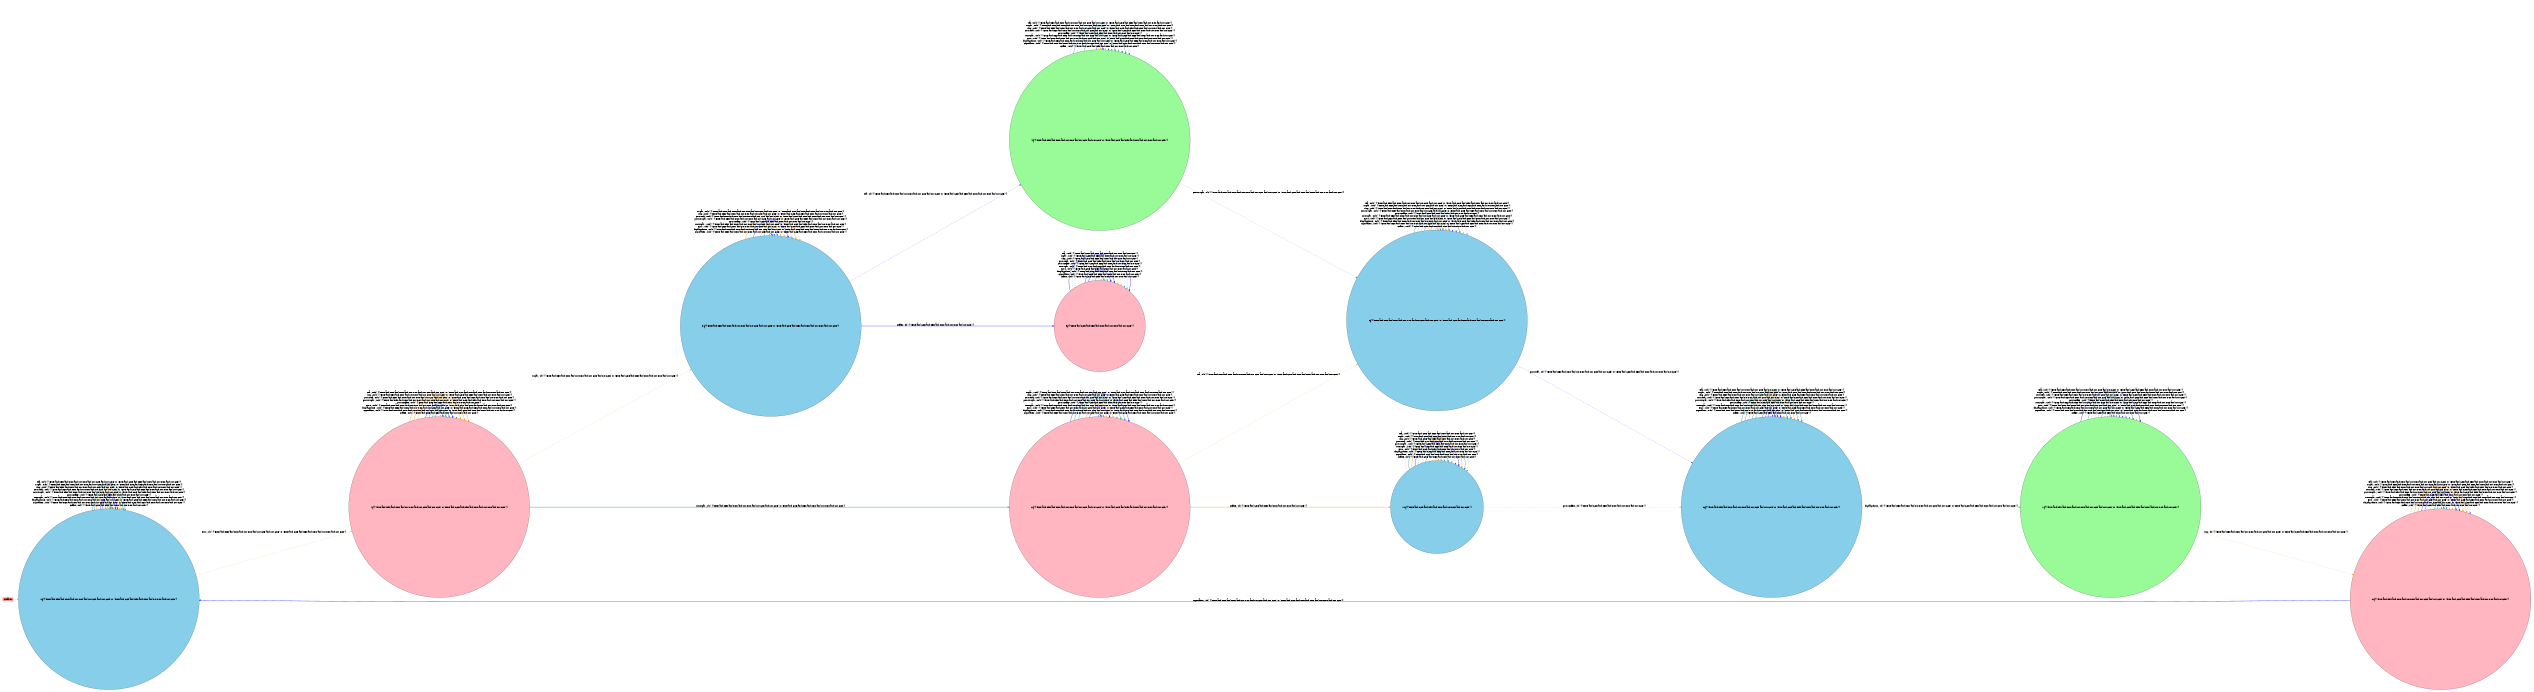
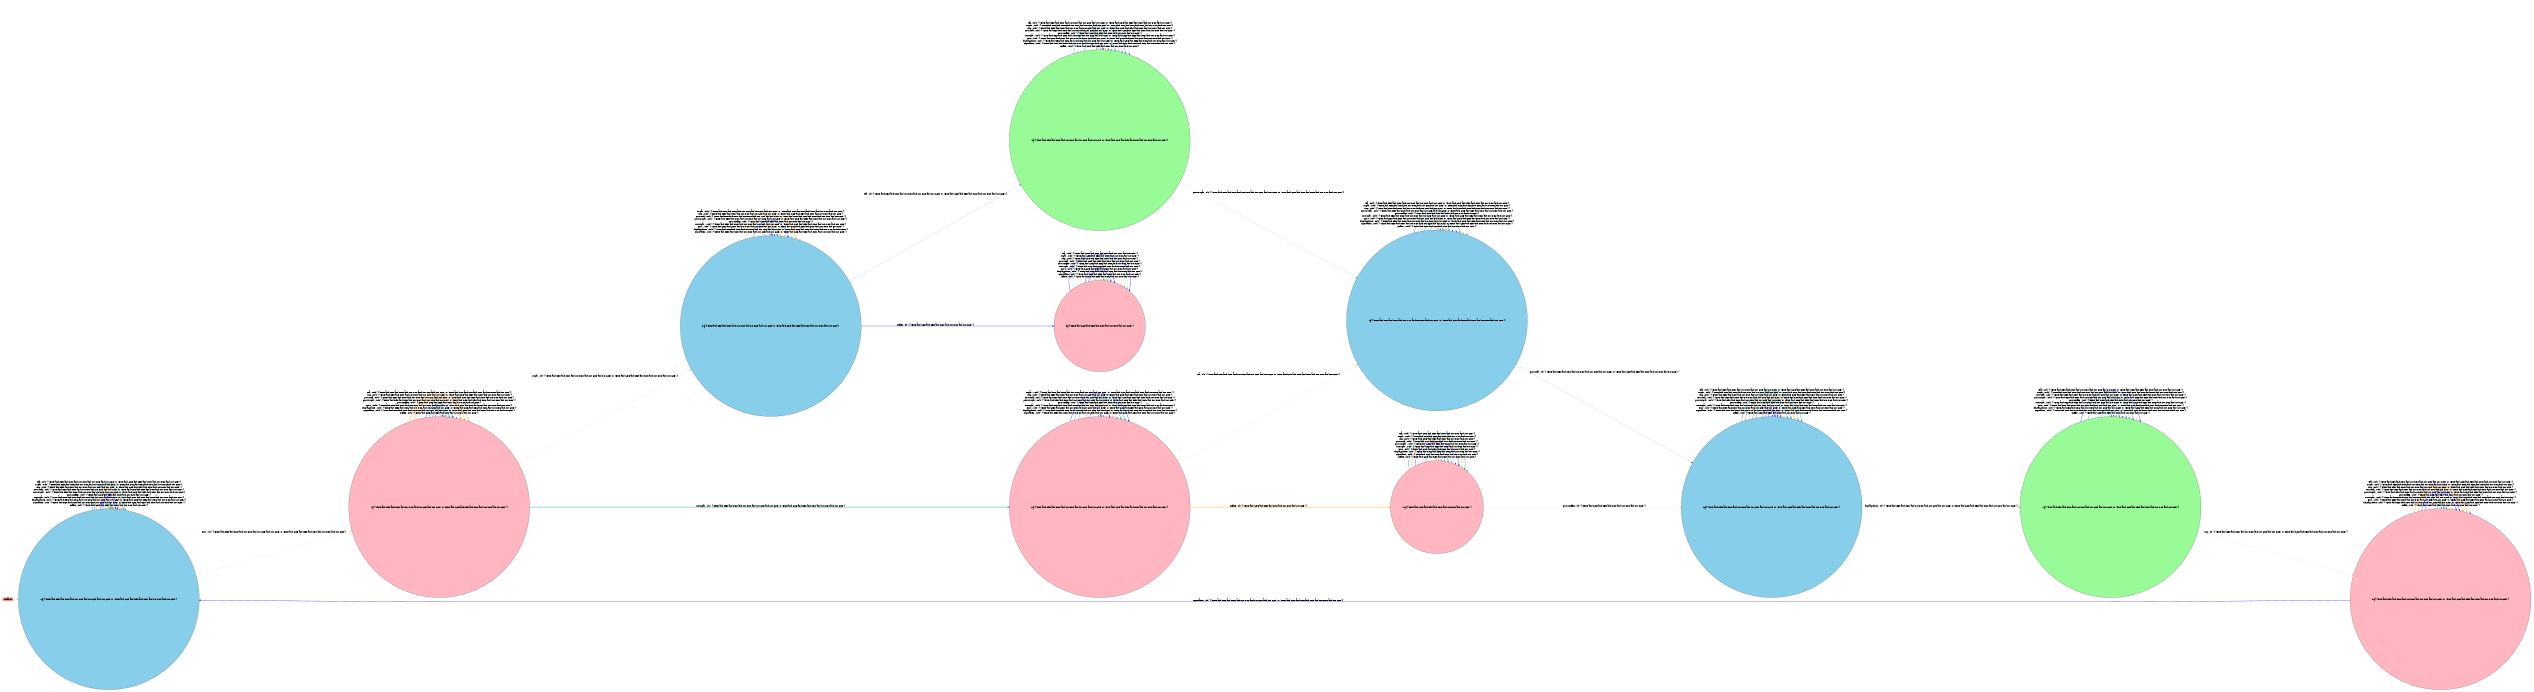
(1437, 507) -> (1437, 507)
